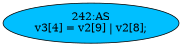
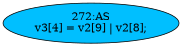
(91, 23) -> (91, 23)
